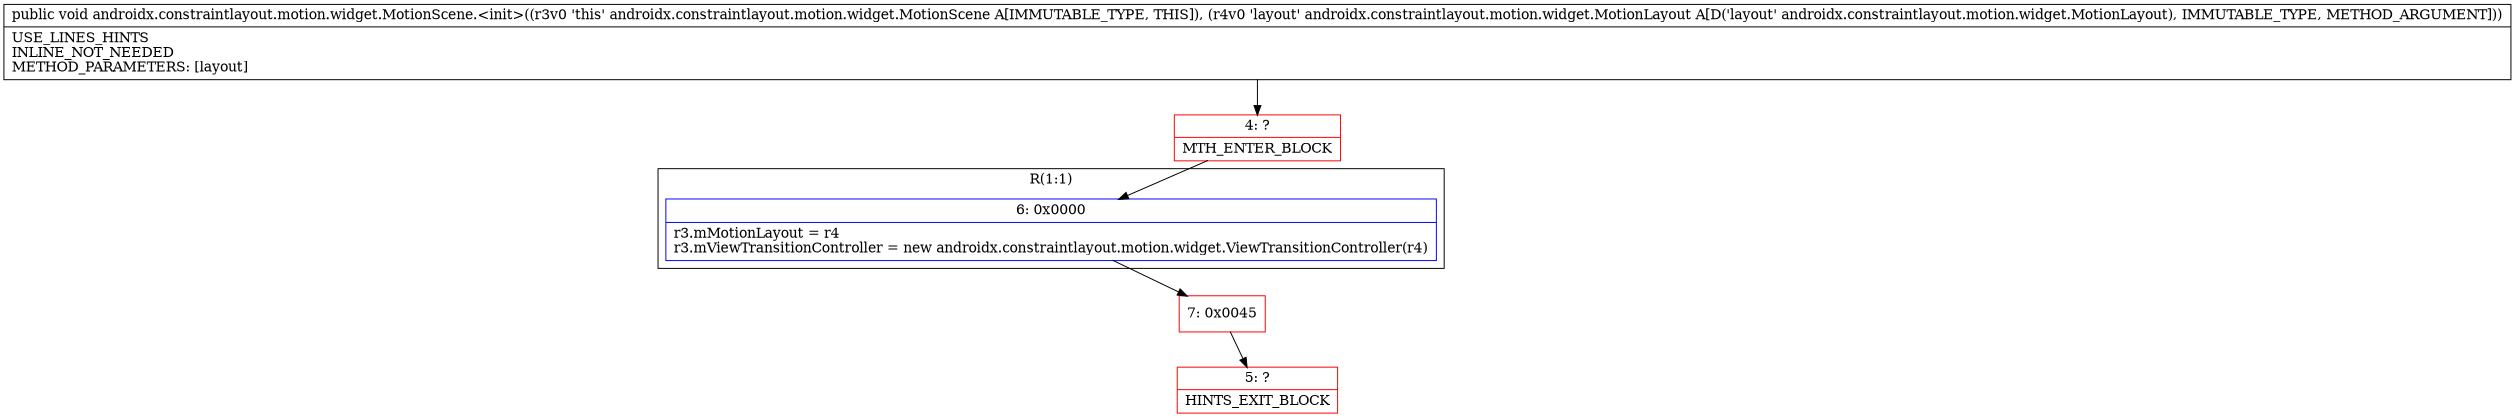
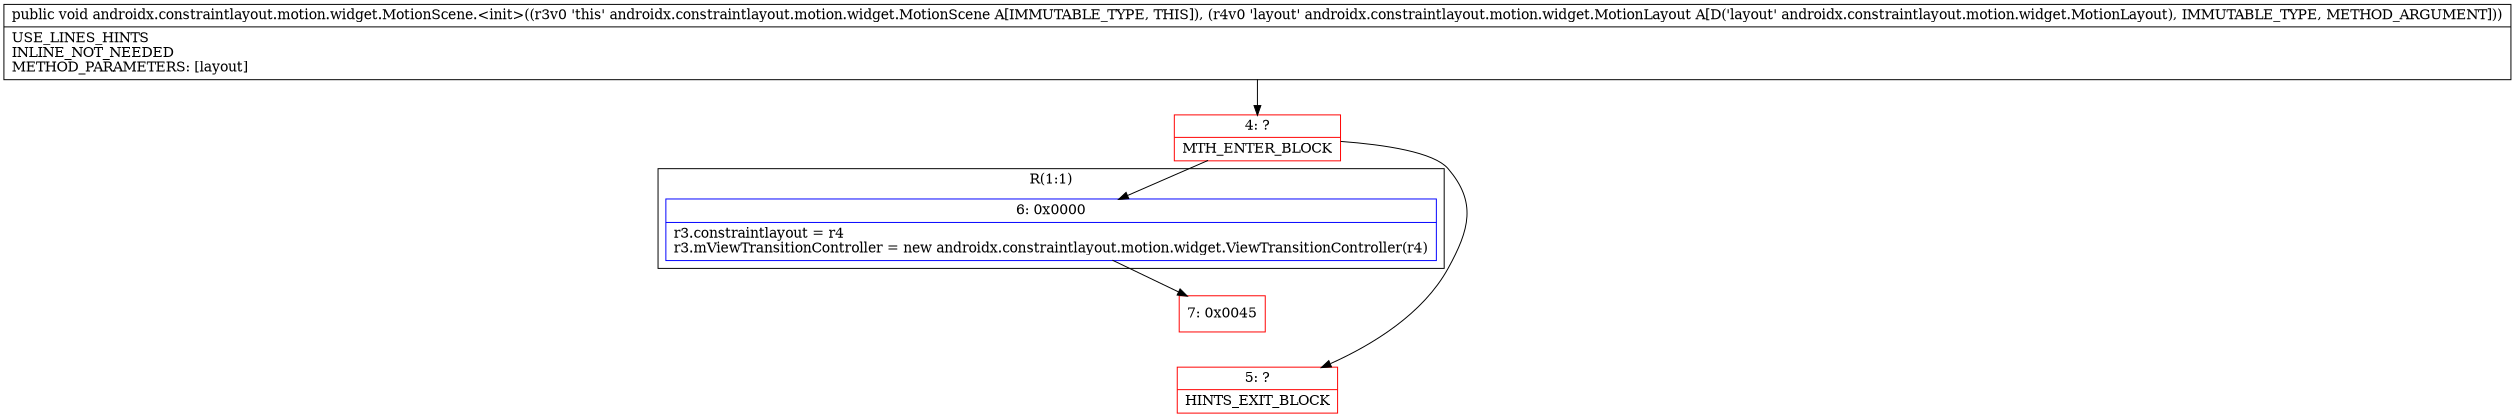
(757, 234) -> (759, 234)
(1237, 345) -> (1462, 238)
